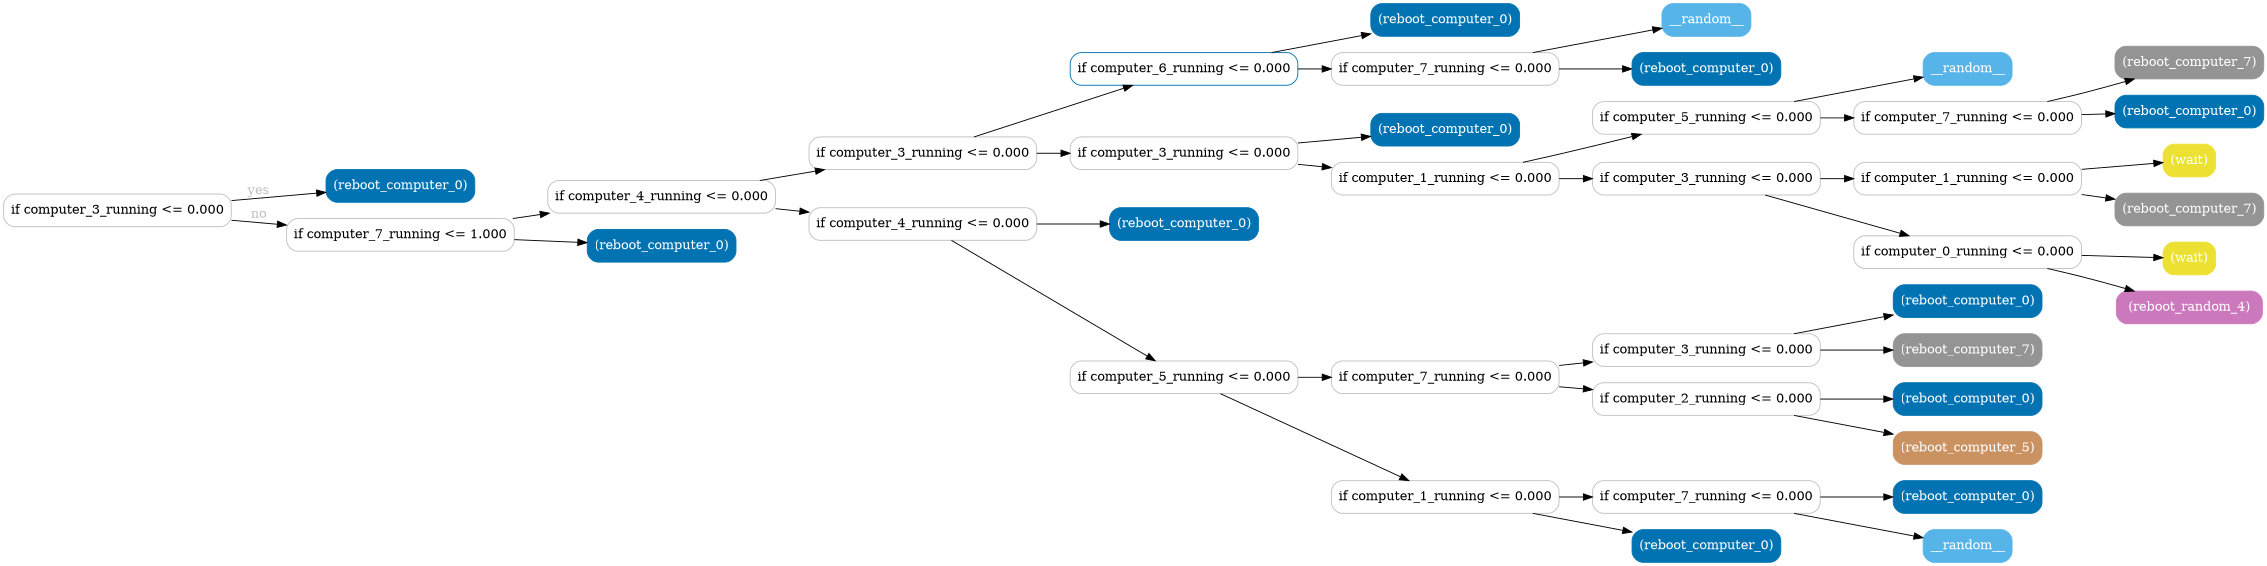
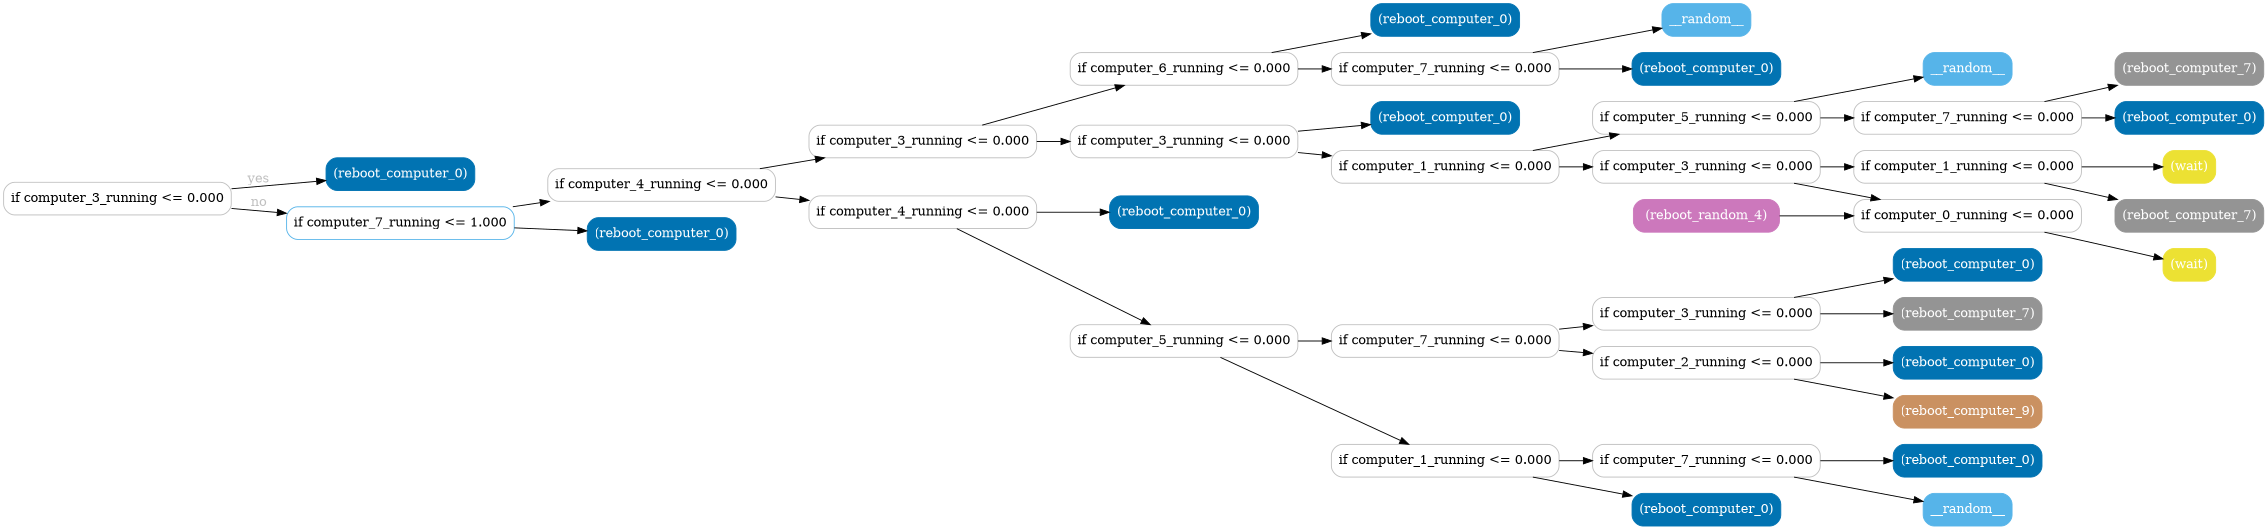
(1184, 69) -> (1184, 69)
(400, 235) -> (400, 223)
(2086, 278) -> (1812, 216)
(1968, 448) -> (1968, 412)
